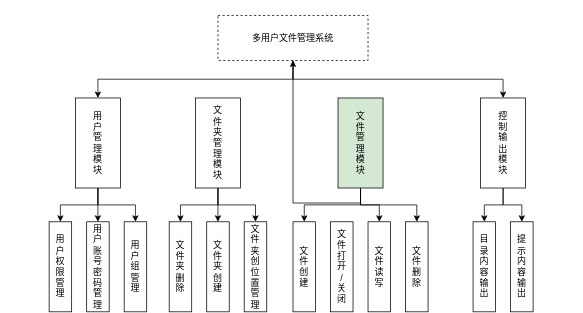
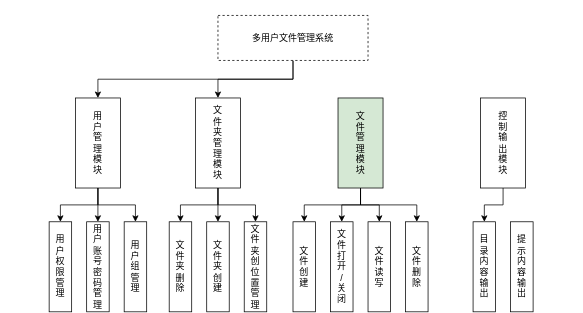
(399, 79) -> (218, 91)
(293, 148) -> (342, 211)
(522, 207) -> none
